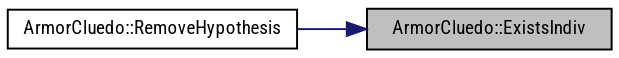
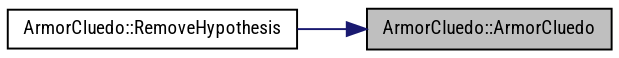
(489, 29) -> (489, 29)
